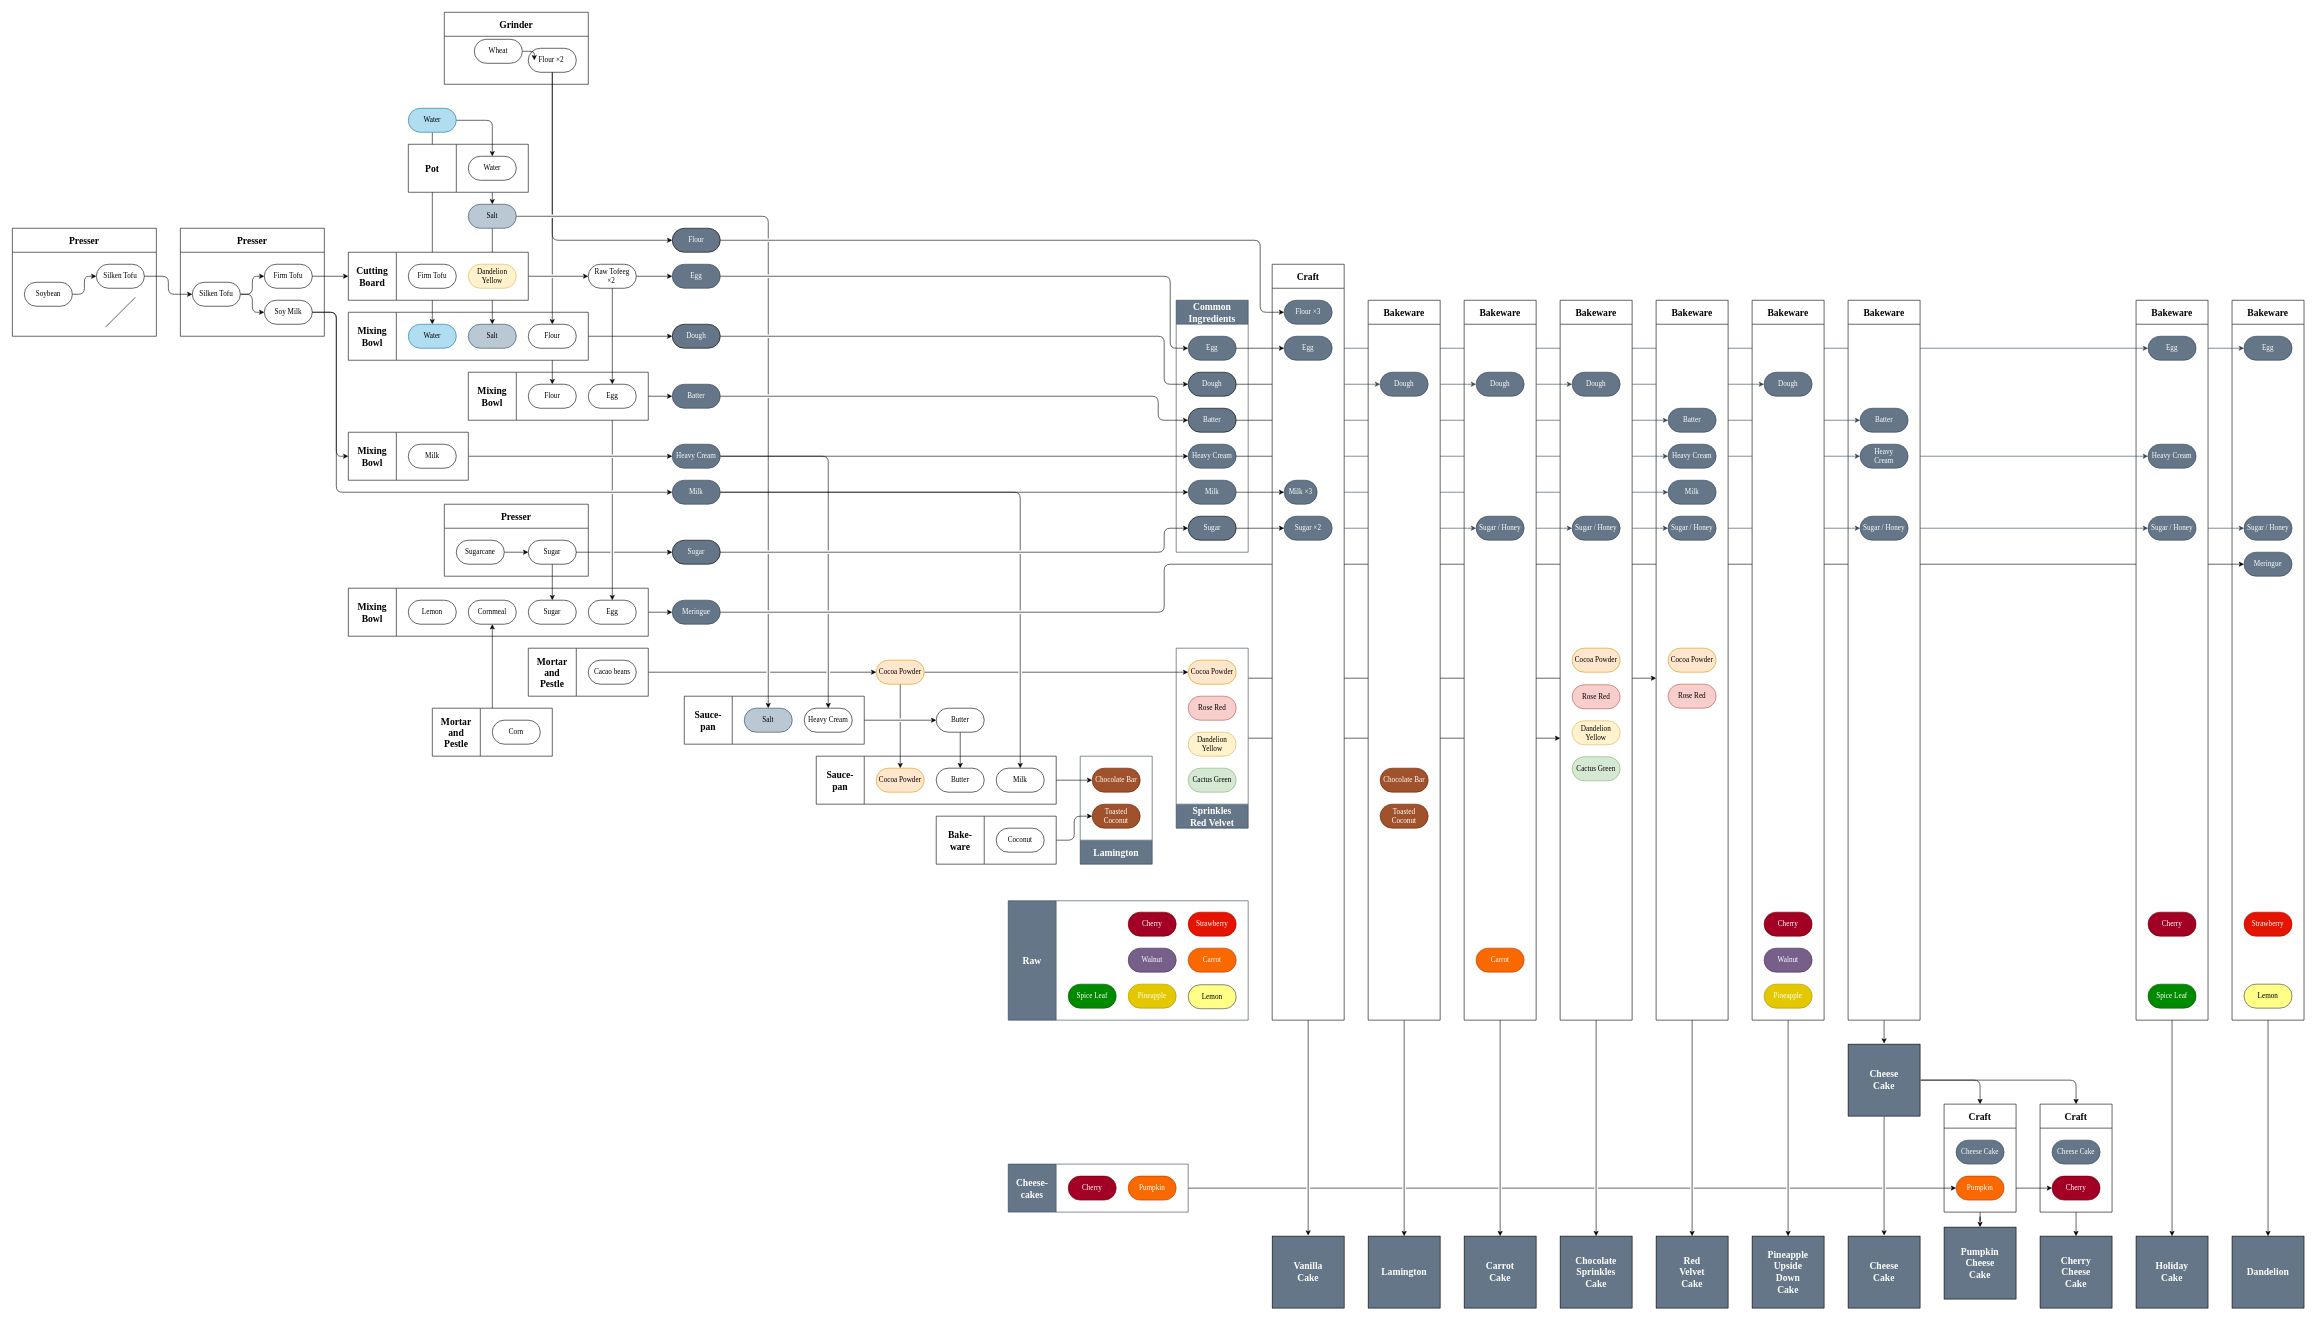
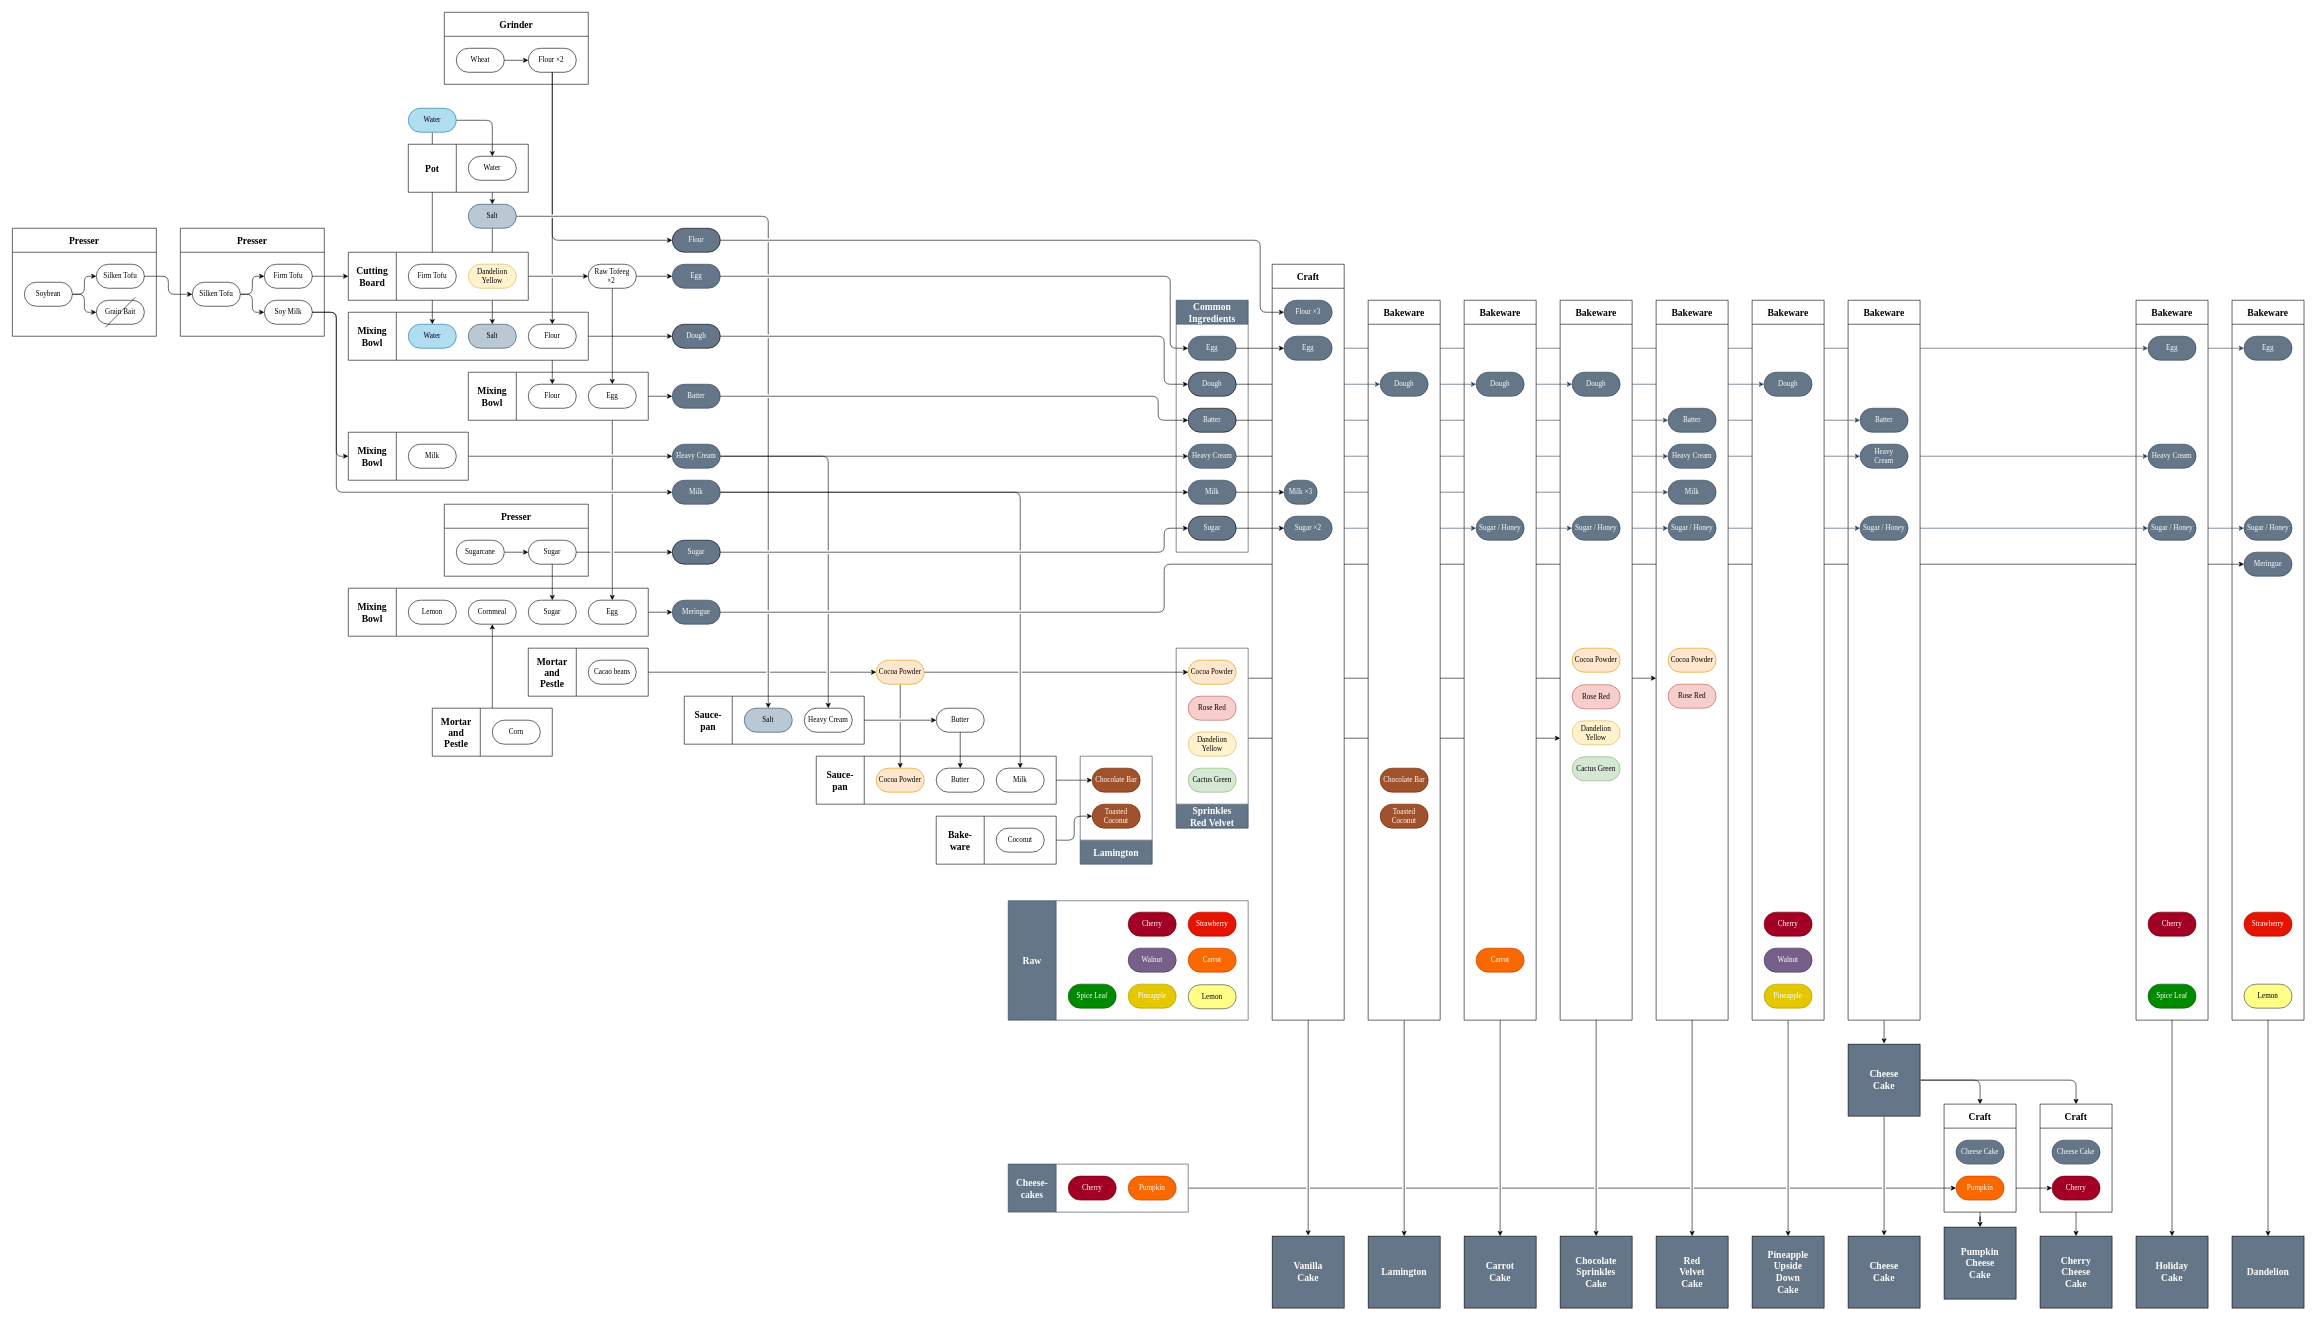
(498, 51) -> (480, 60)
none -> (84, 307)
none -> (120, 312)
